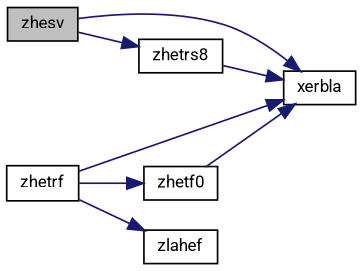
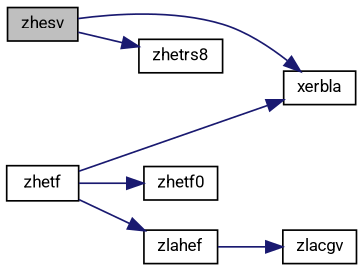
(245, 71) -> none
(243, 140) -> none
(43, 183) -> (43, 183)
none -> (320, 247)
